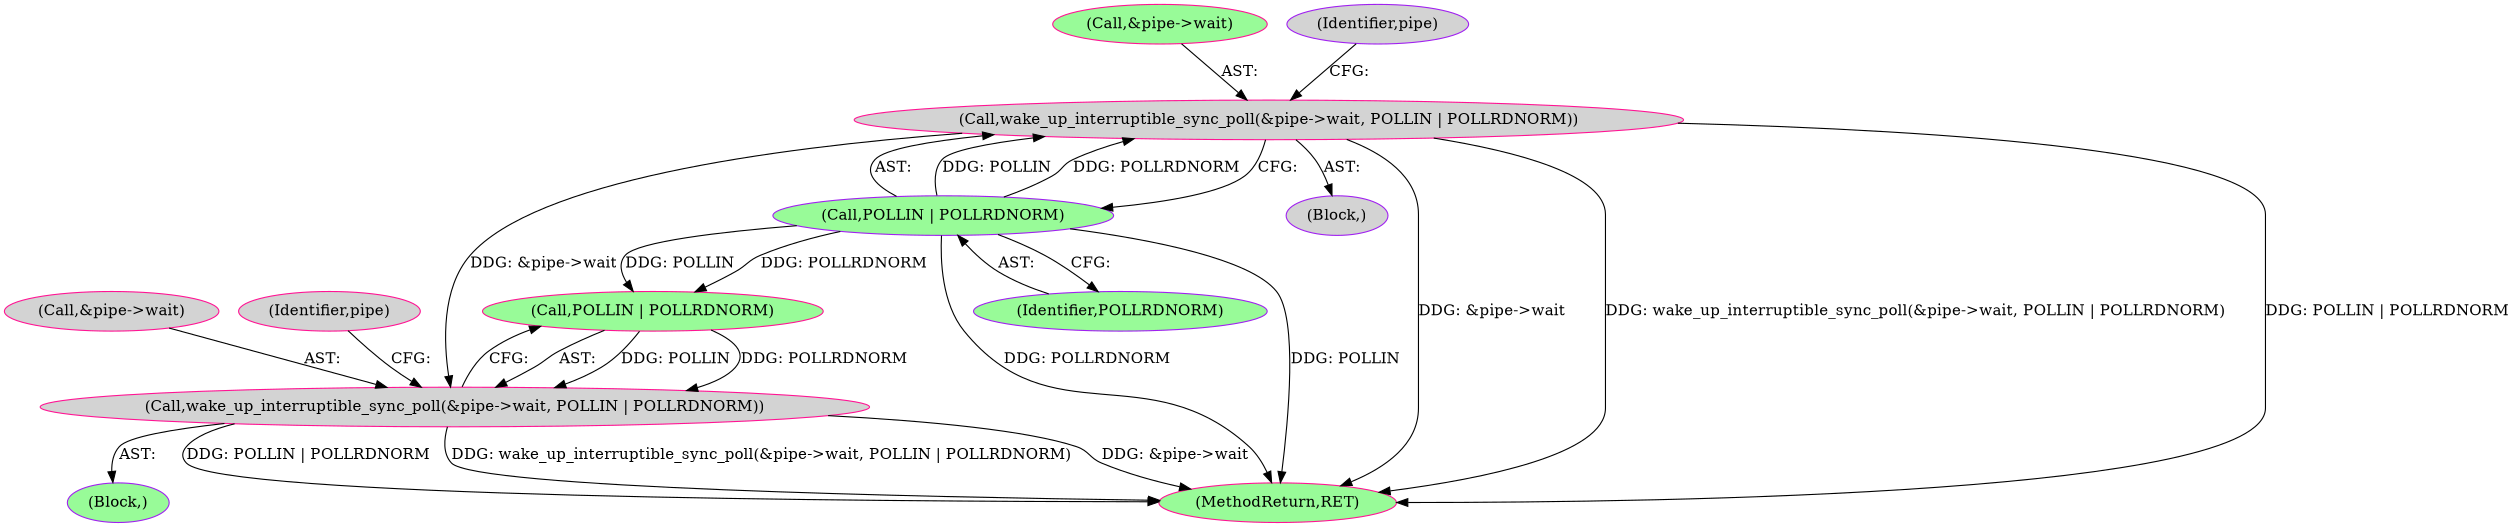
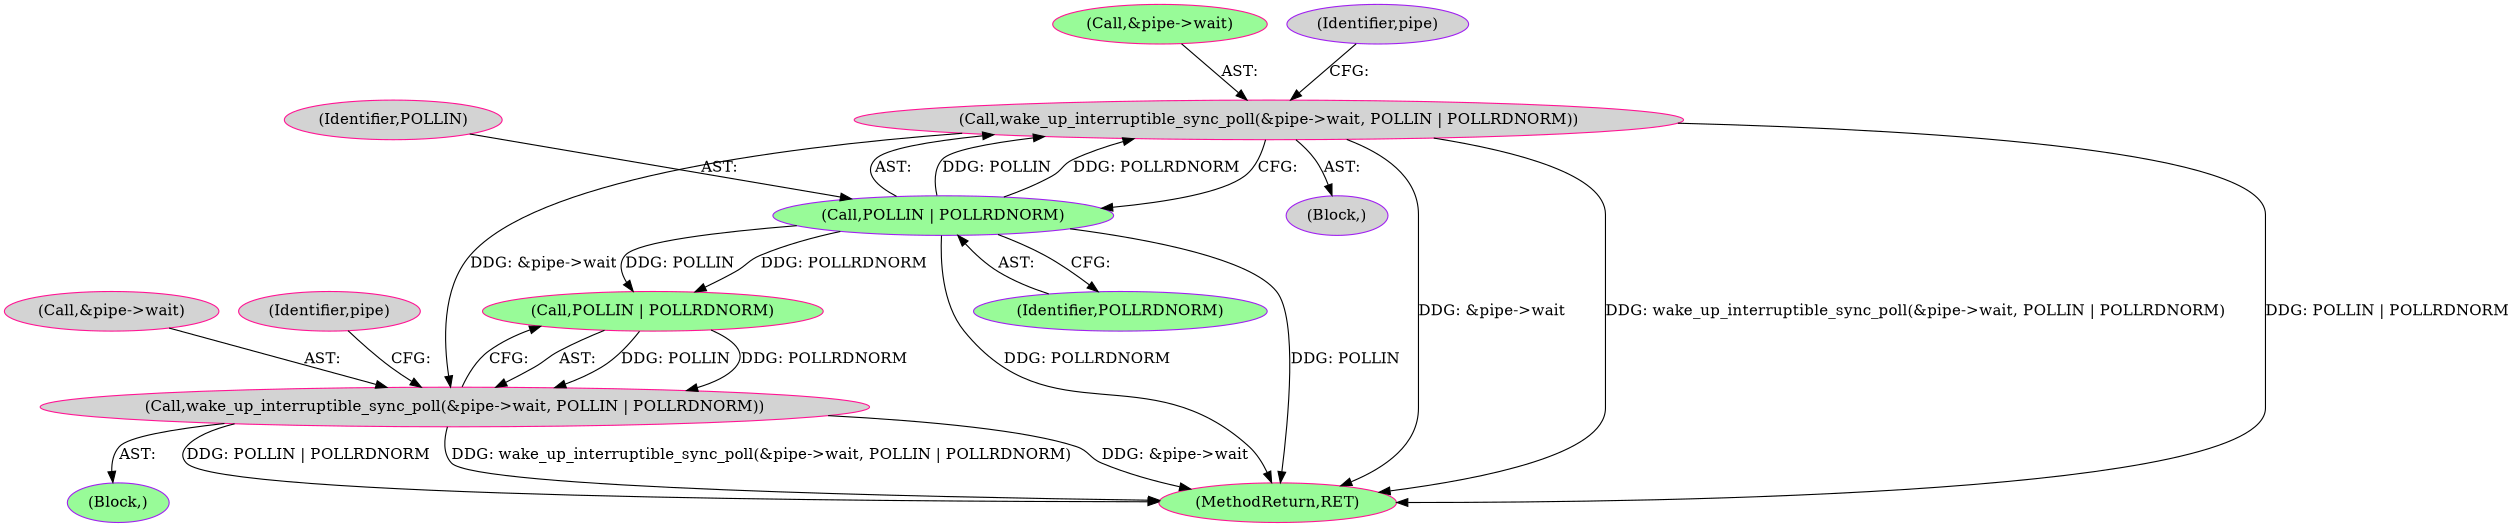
none -> (393, 120)
